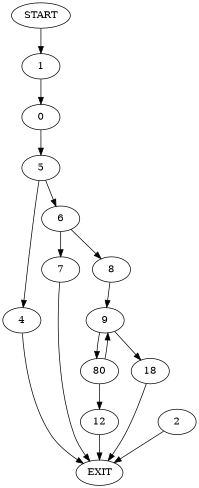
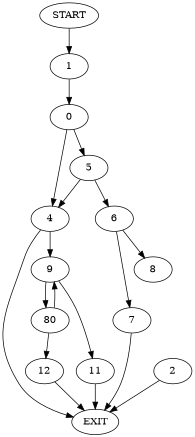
none -> (60, 164)
(109, 291) -> (50, 241)
(150, 371) -> (95, 371)
